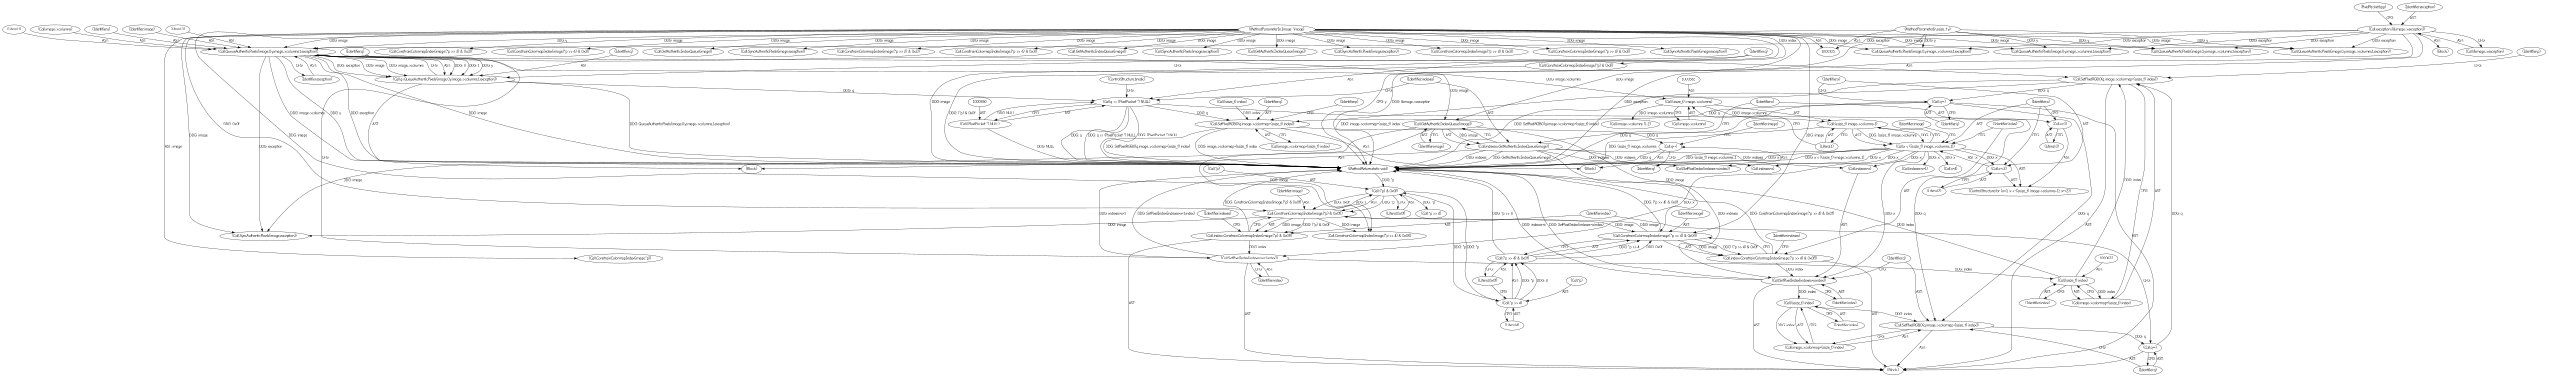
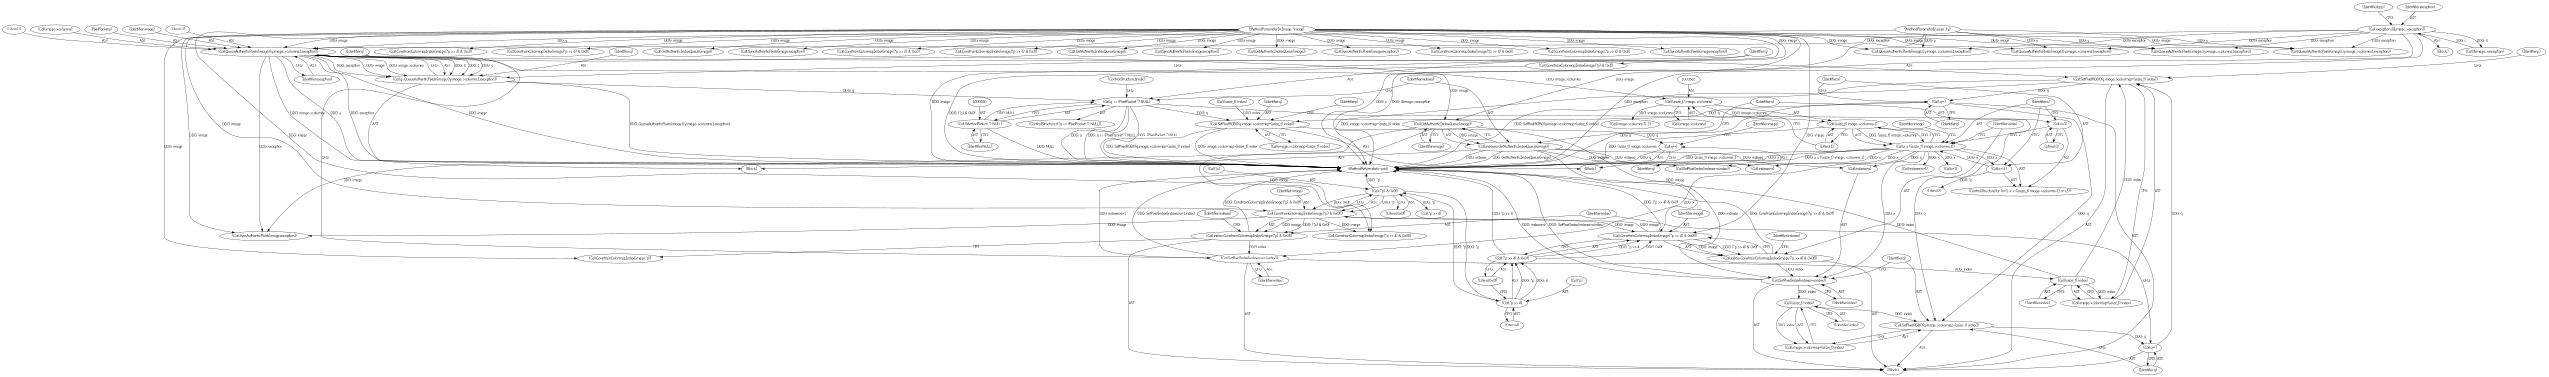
(2373, 7) -> (2373, 7)
(101, 30) -> (101, 30)
(1788, 41) -> (1788, 41)
(2461, 41) -> (2461, 41)
(2482, 41) -> (2482, 41)
(1828, 52) -> none
(1381, 102) -> (1381, 102)
(231, 124) -> (231, 124)
(980, 124) -> (980, 124)
none -> (1065, 124)
none -> (2001, 135)
(173, 147) -> (173, 147)
none -> (980, 147)
(1973, 158) -> (1973, 158)
(1950, 169) -> (1950, 169)
(1380, 178) -> (1368, 183)
(1966, 180) -> (1966, 180)
(1967, 183) -> none
(1361, 203) -> (1361, 203)
(1256, 221) -> (930, 247)
(2106, 258) -> none
